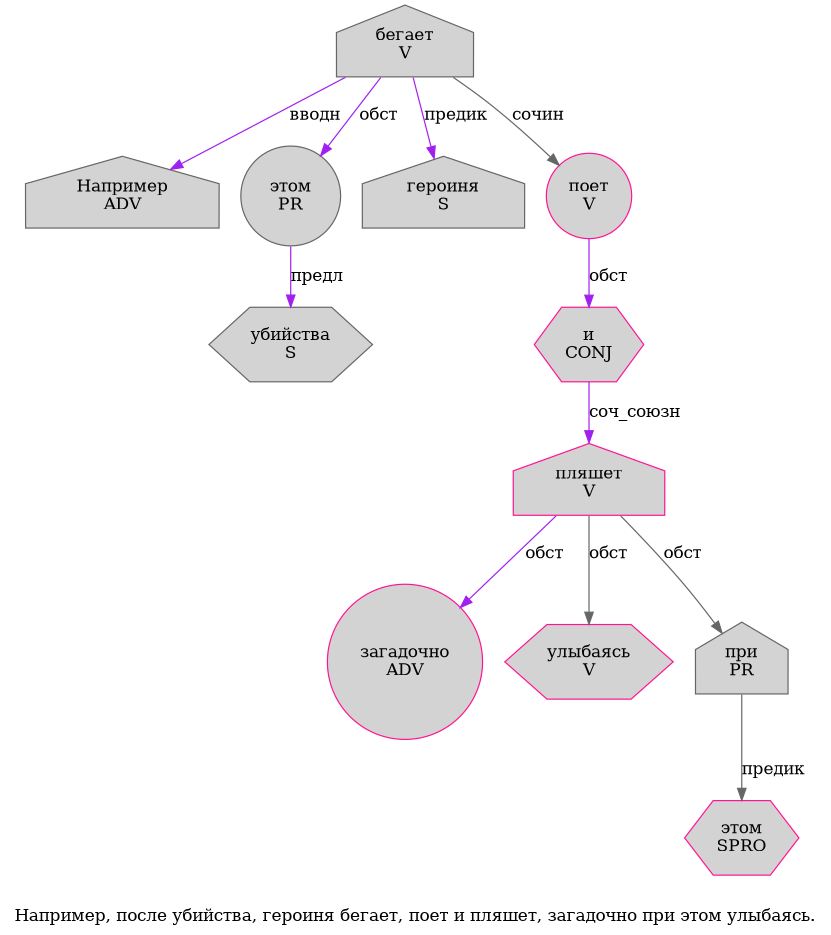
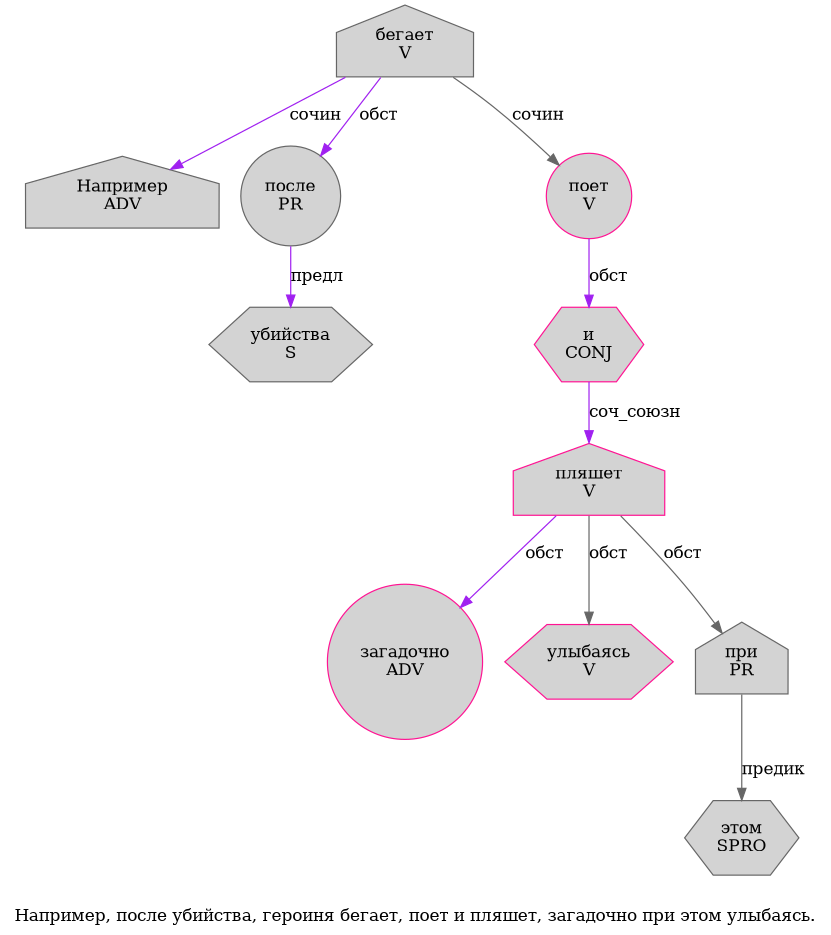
(315, 115) -> (315, 115)
(291, 196) -> (291, 196)
(443, 196) -> none
(742, 838) -> (742, 838)
